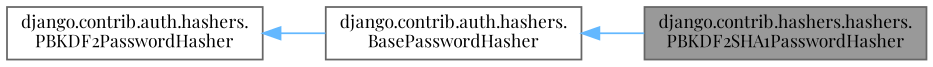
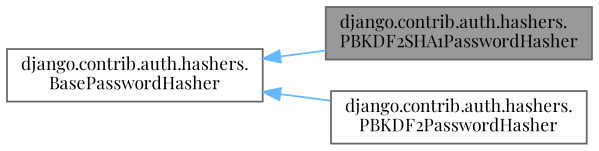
(303, 33) -> (306, 97)
(785, 33) -> (459, 33)
